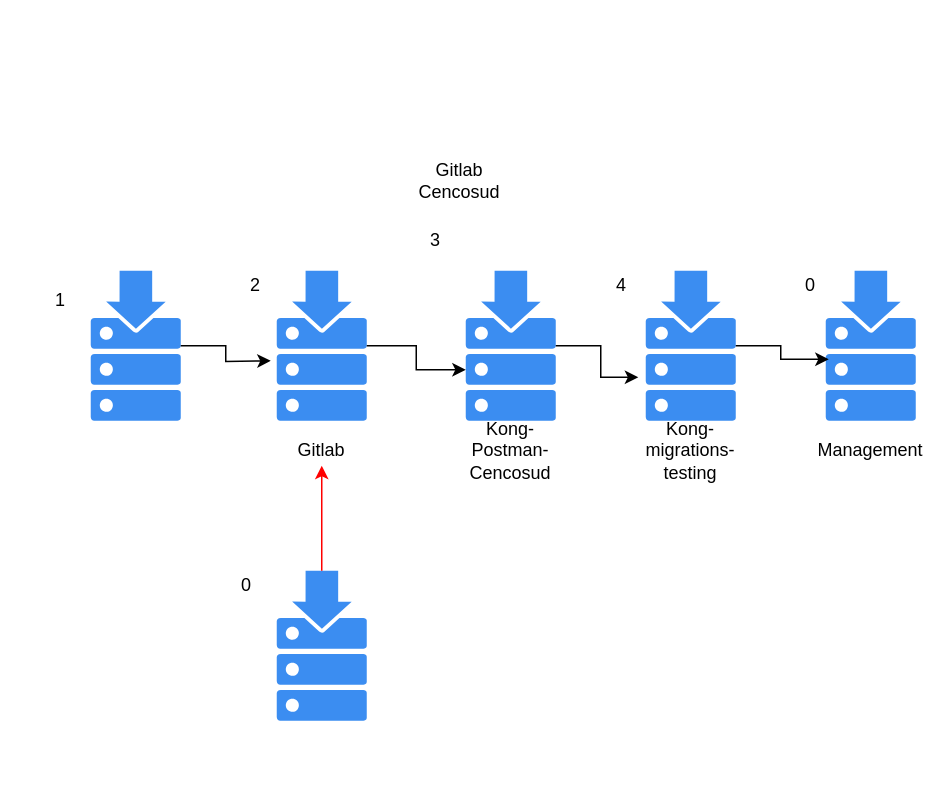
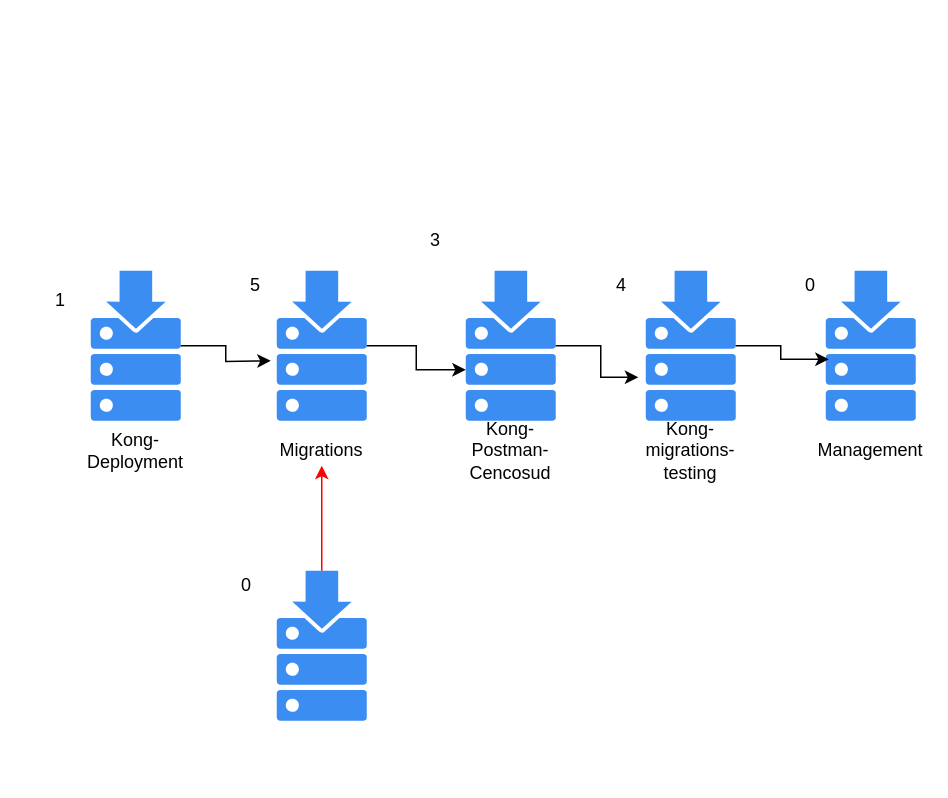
(460, 181) -> none
(256, 286) -> (256, 286)
none -> (136, 451)
(322, 451) -> (322, 451)
